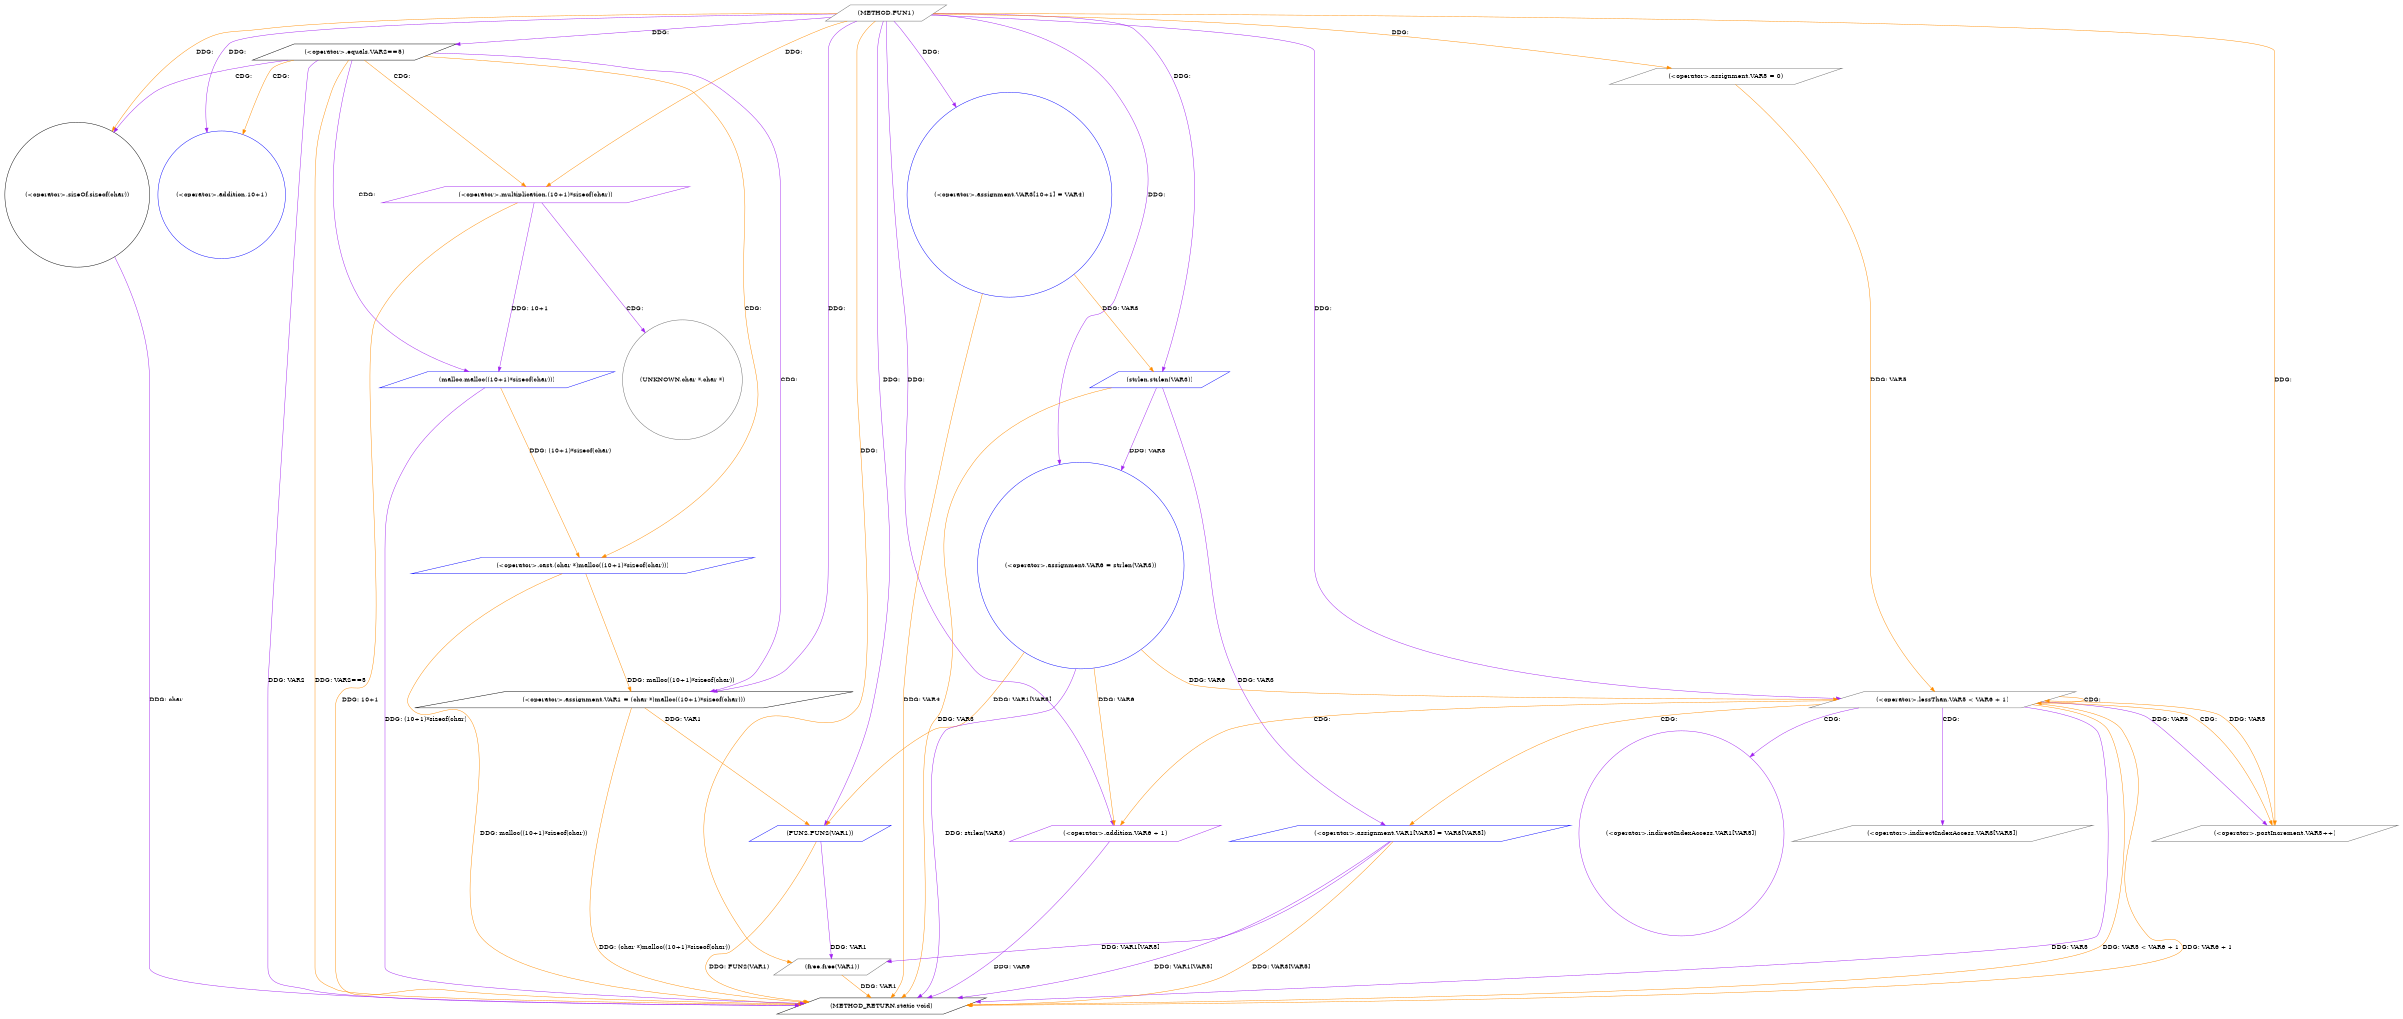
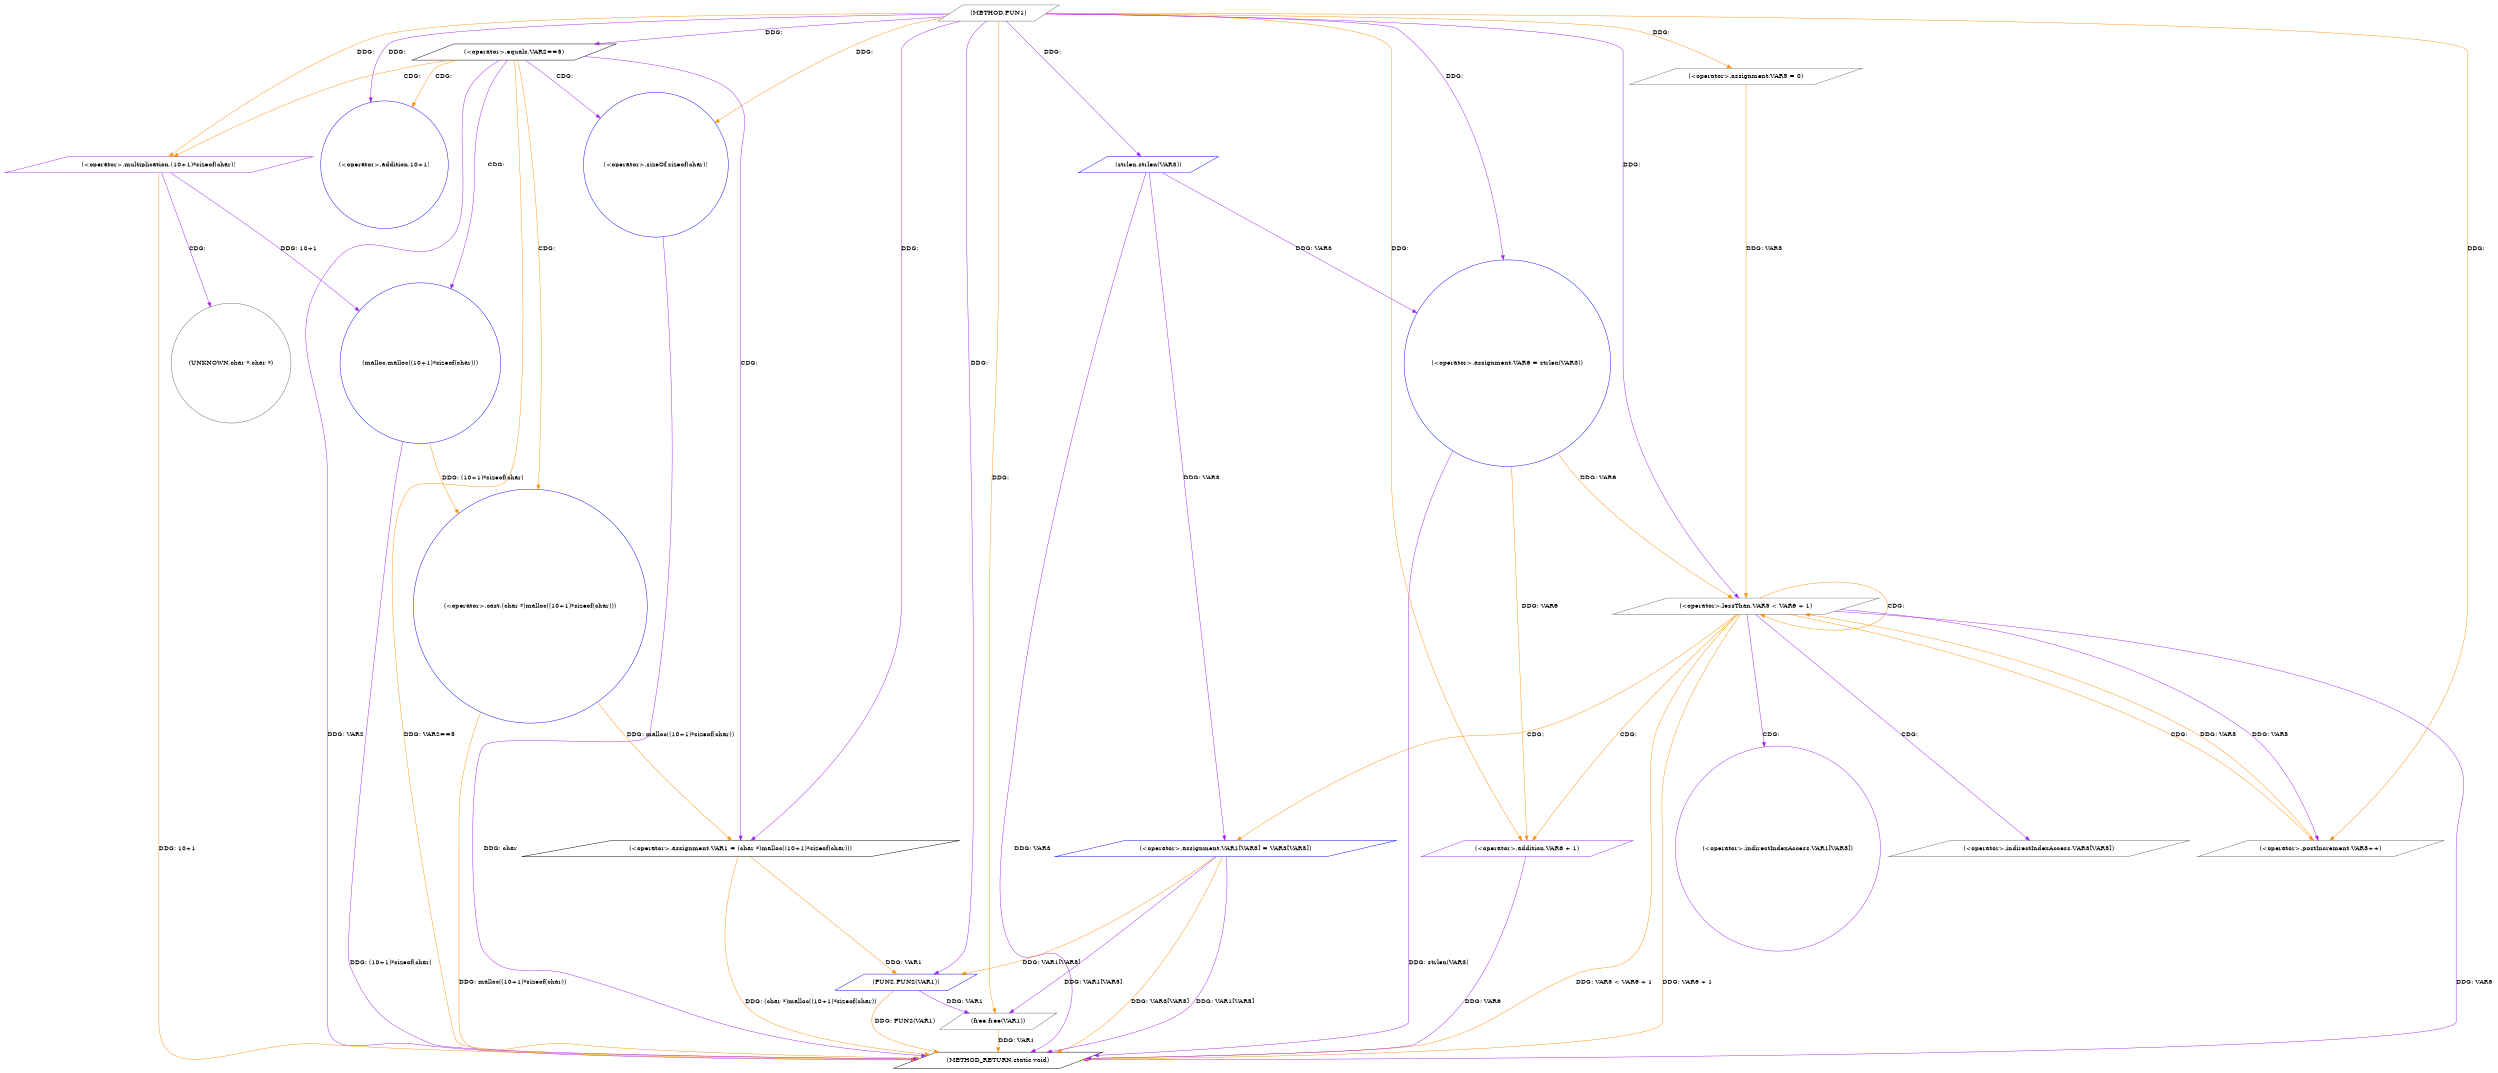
(77, 195) -> (656, 165)
(1009, 195) -> none
(497, 380) -> (420, 363)
(906, 464) -> (1392, 281)
(583, 566) -> (530, 606)
(952, 650) -> (1030, 637)
(933, 730) -> (1097, 929)
